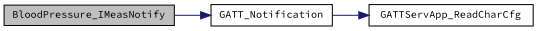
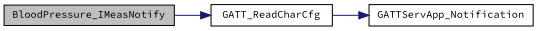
(272, 15) -> (272, 15)
(451, 15) -> (451, 15)
